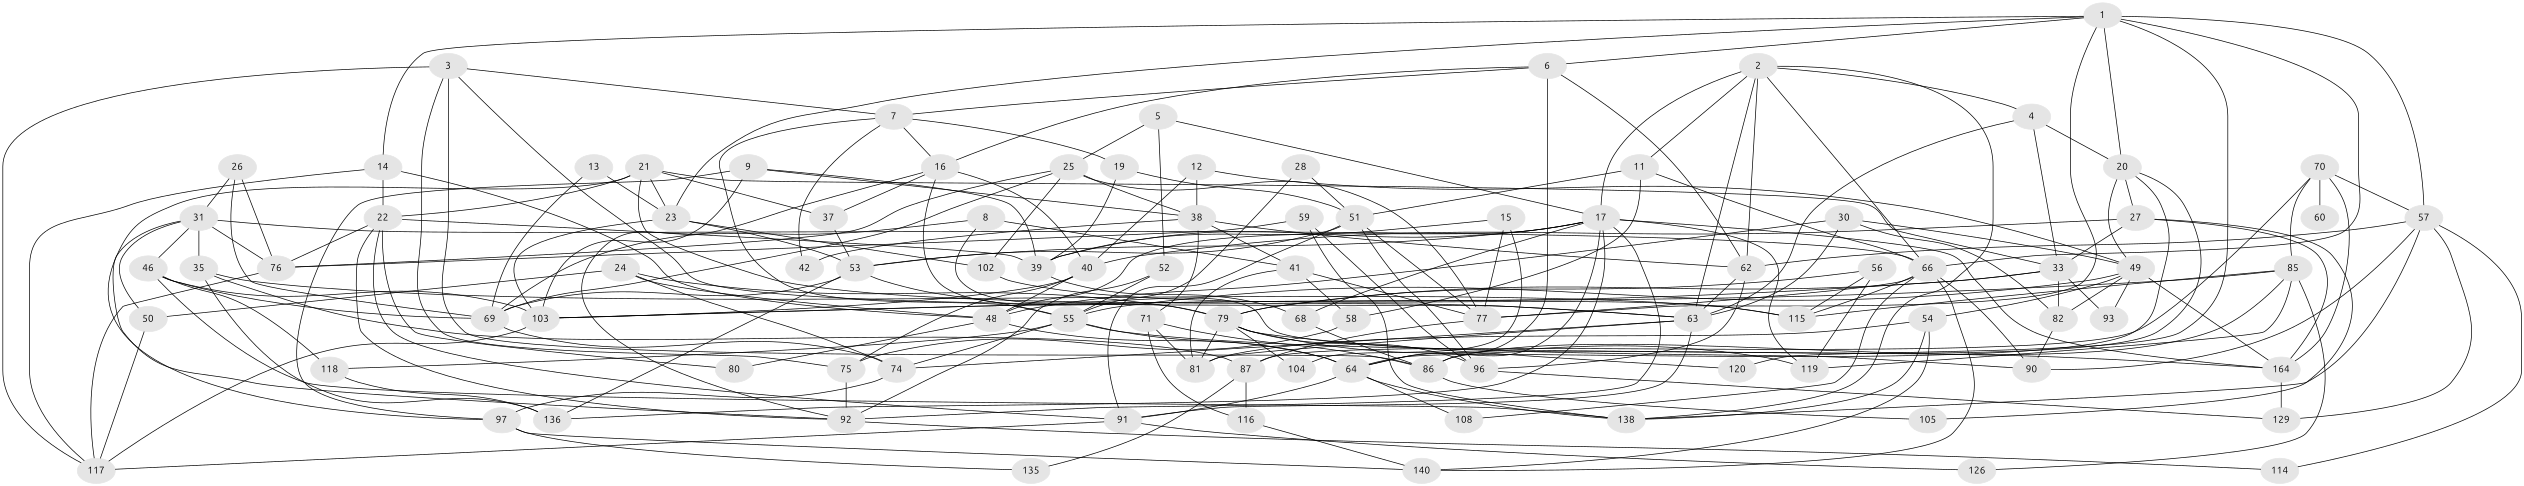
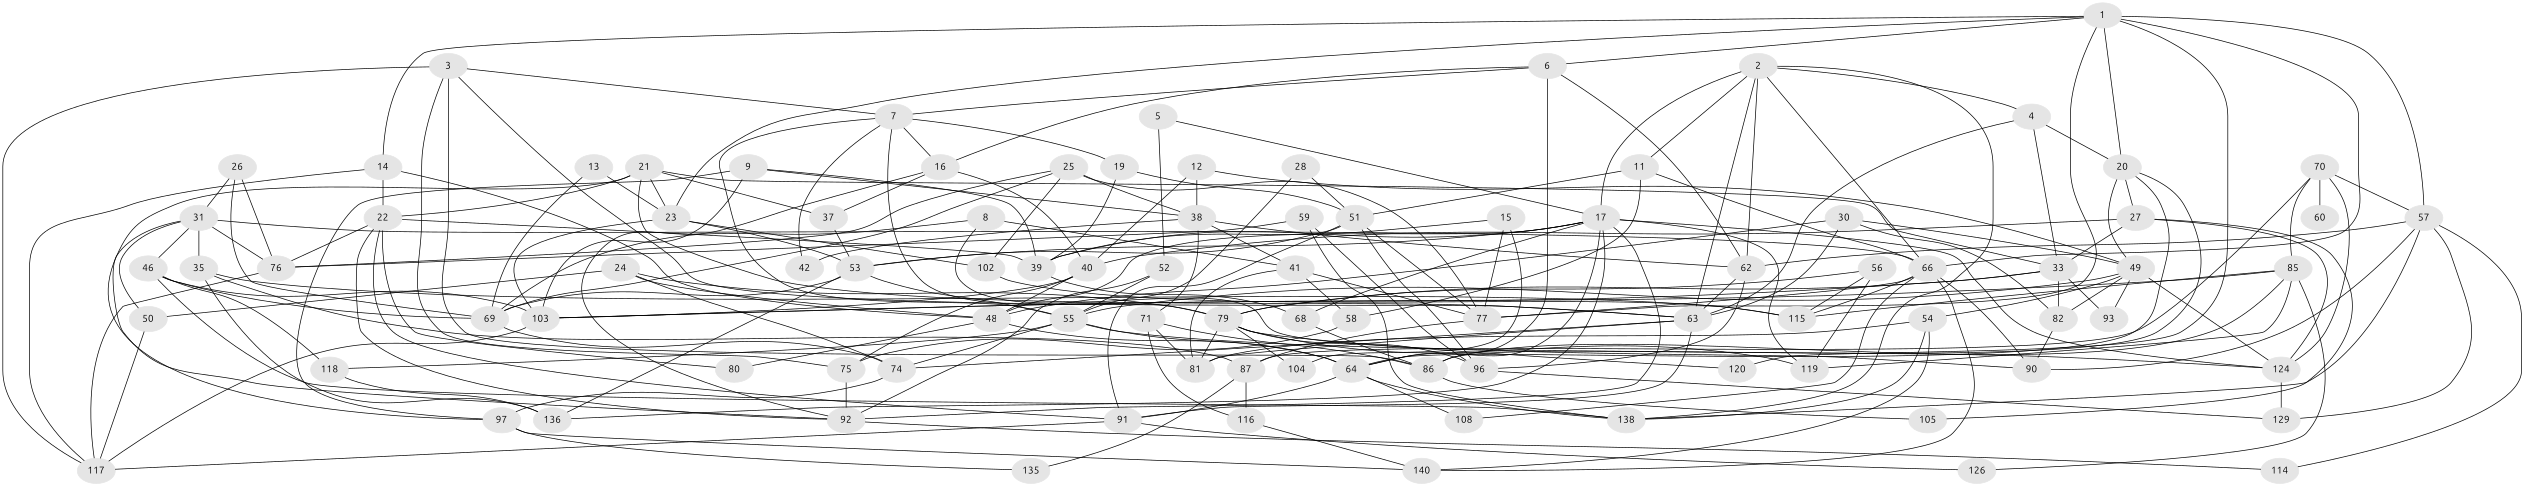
(1114, 142) -> none
(944, 285) -> (929, 285)
(2281, 370) -> (2281, 370)
